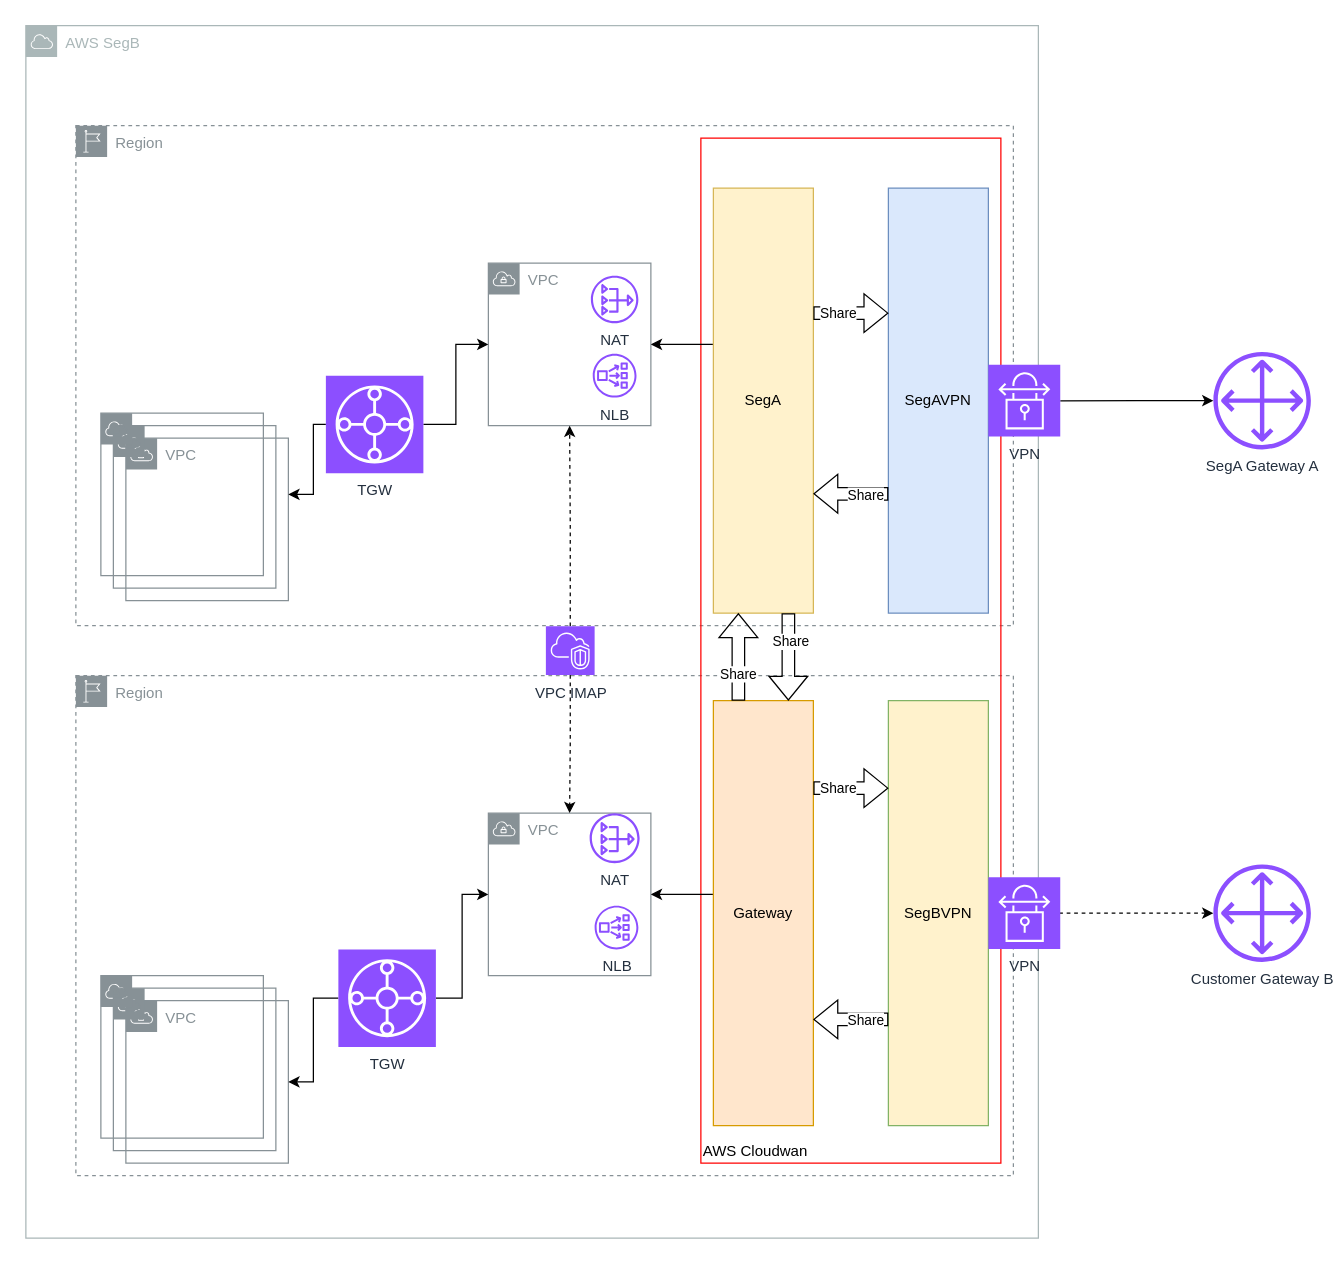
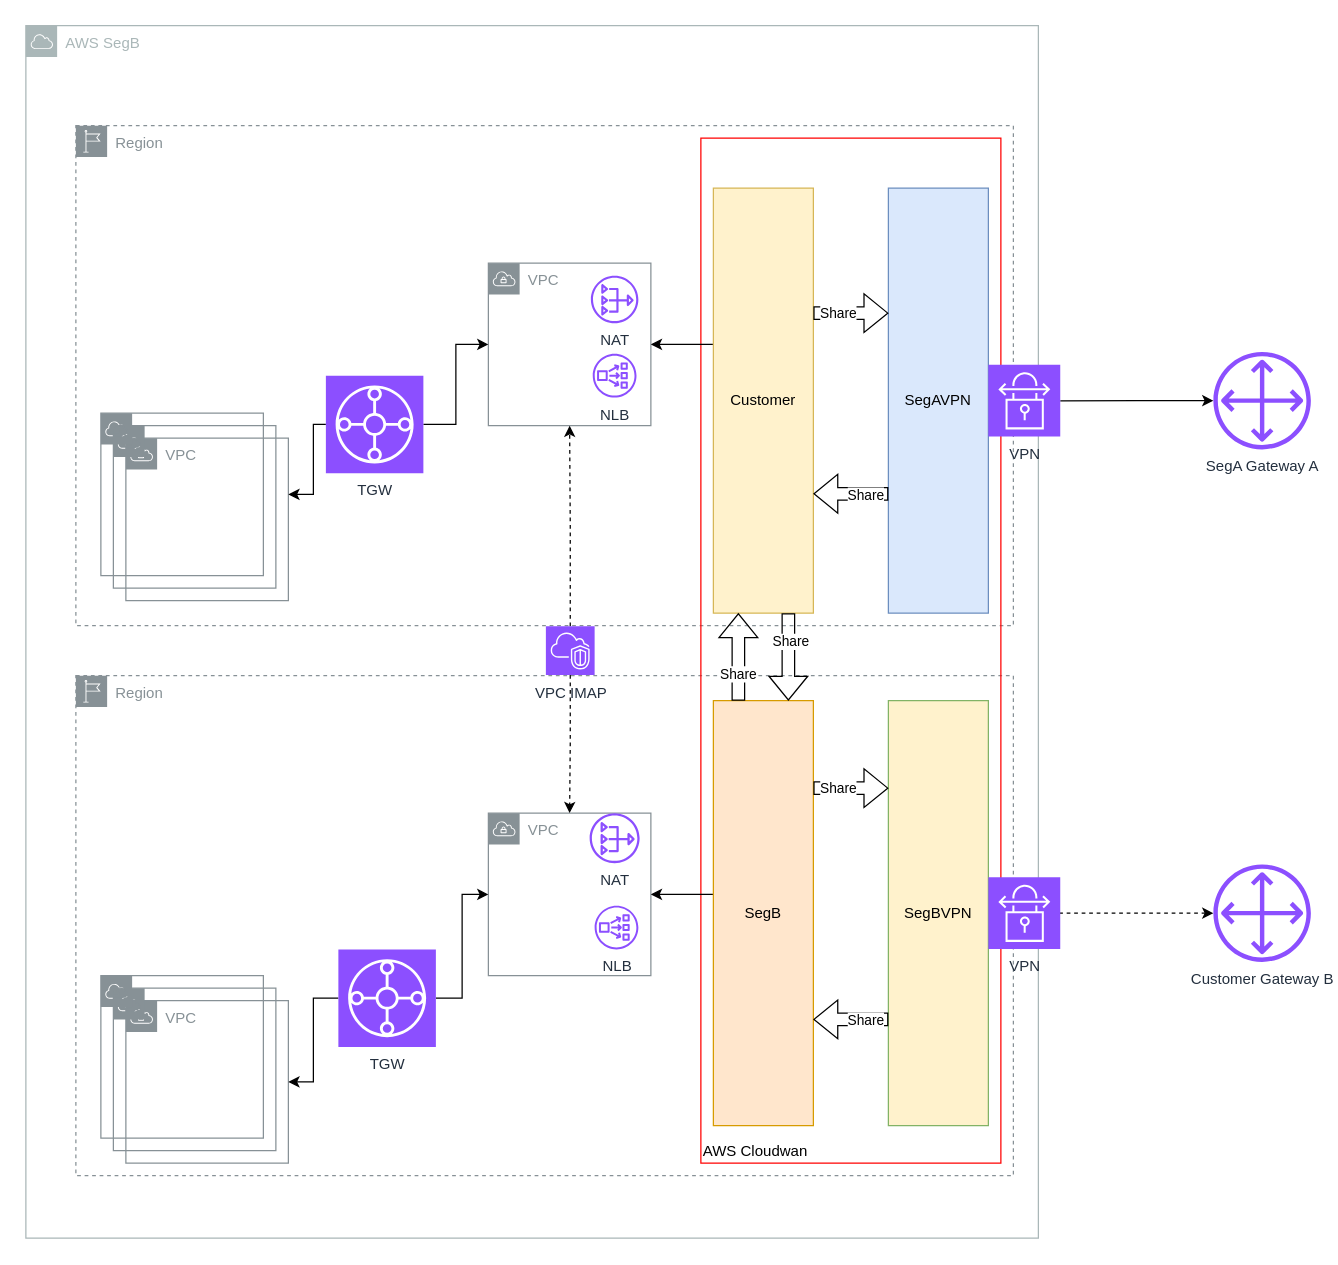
(763, 401) -> (763, 401)
(763, 913) -> (763, 913)
